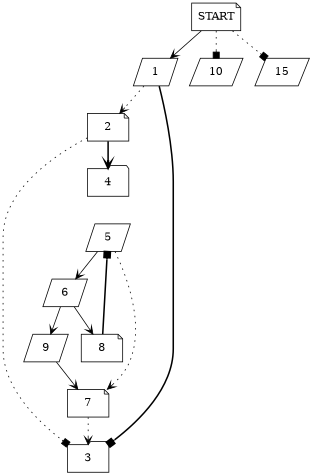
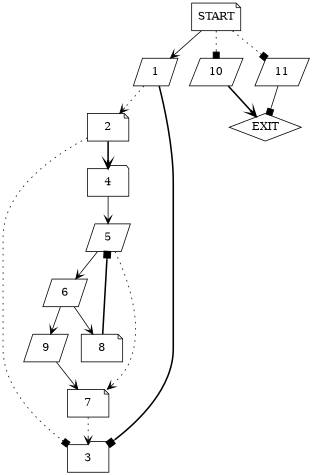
(282, 72) -> (282, 72)
none -> (265, 127)
none -> (108, 206)
